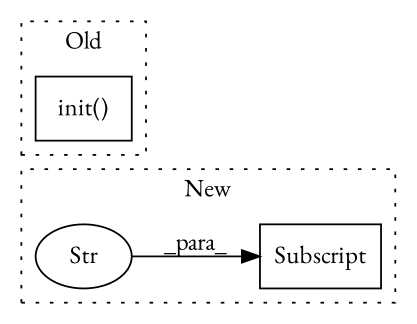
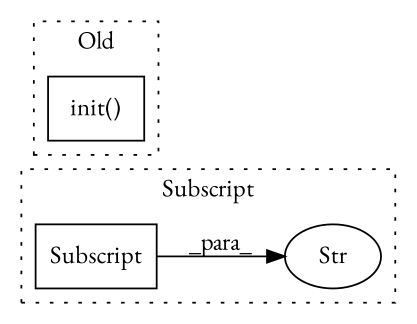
(208, 190) -> (208, 190)
(187, 256) -> (212, 256)
